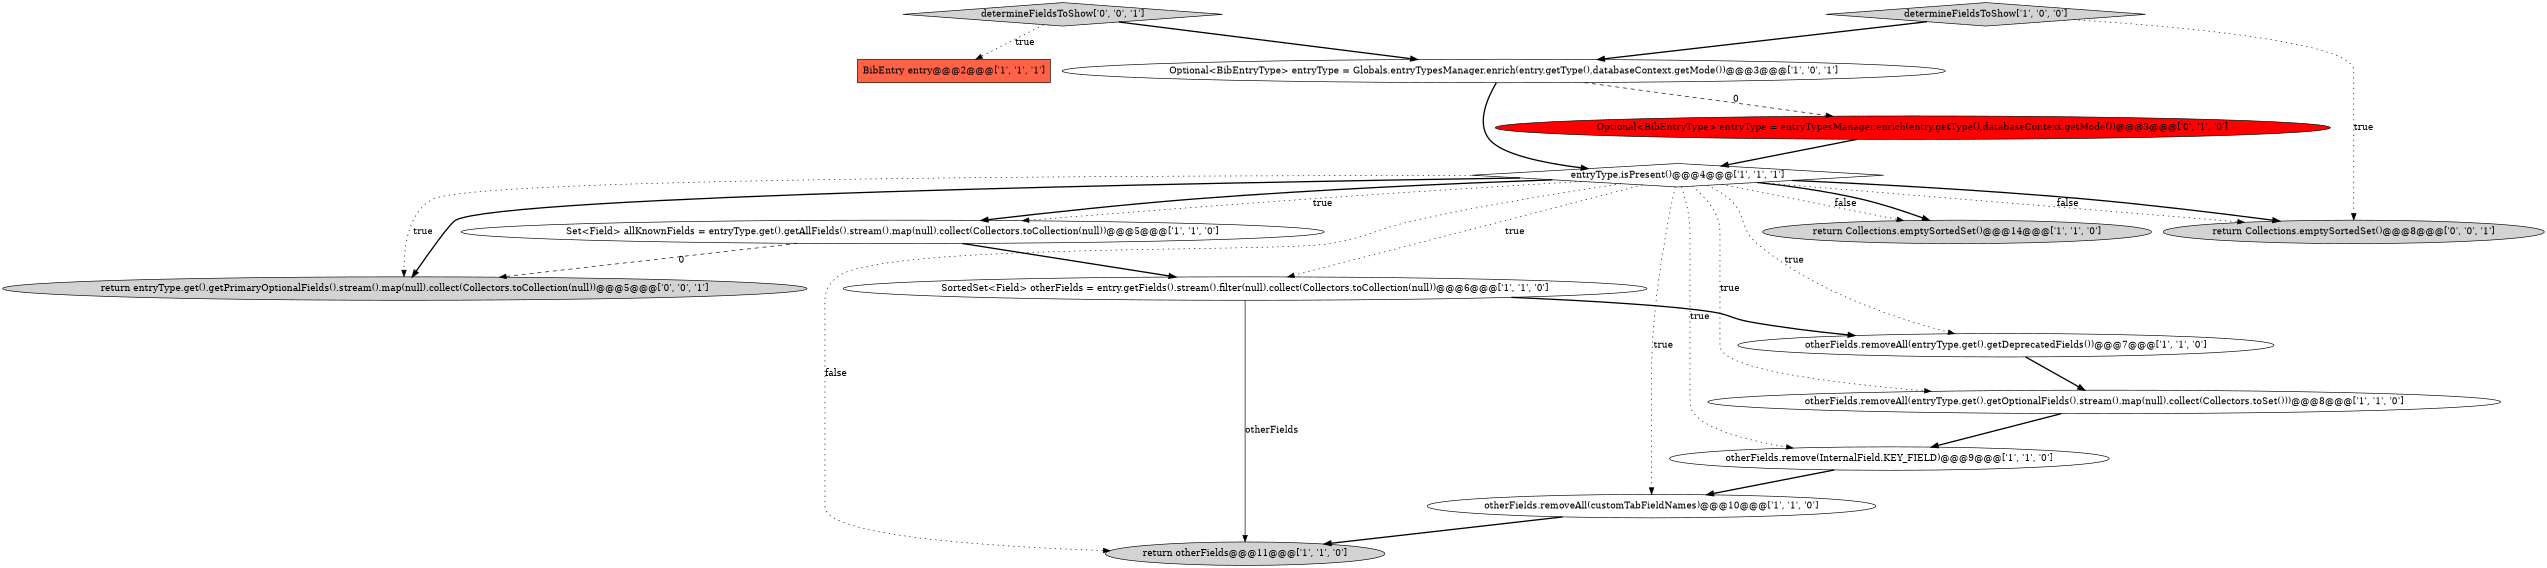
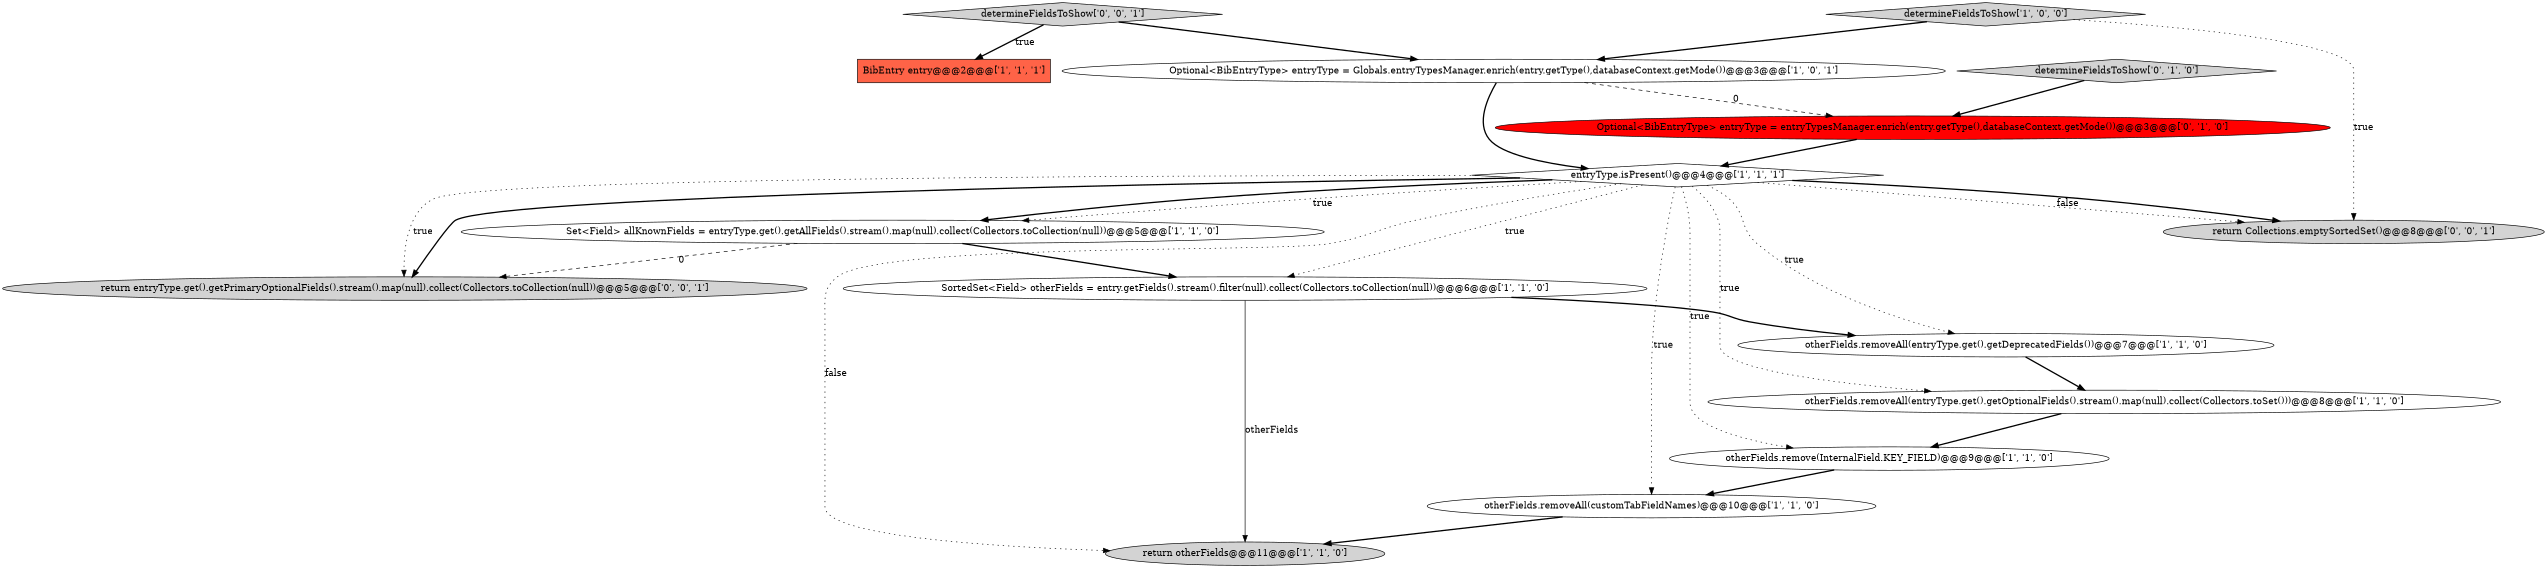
(1013, 40) -> (1013, 40)
none -> (2117, 71)
(1957, 232) -> none
